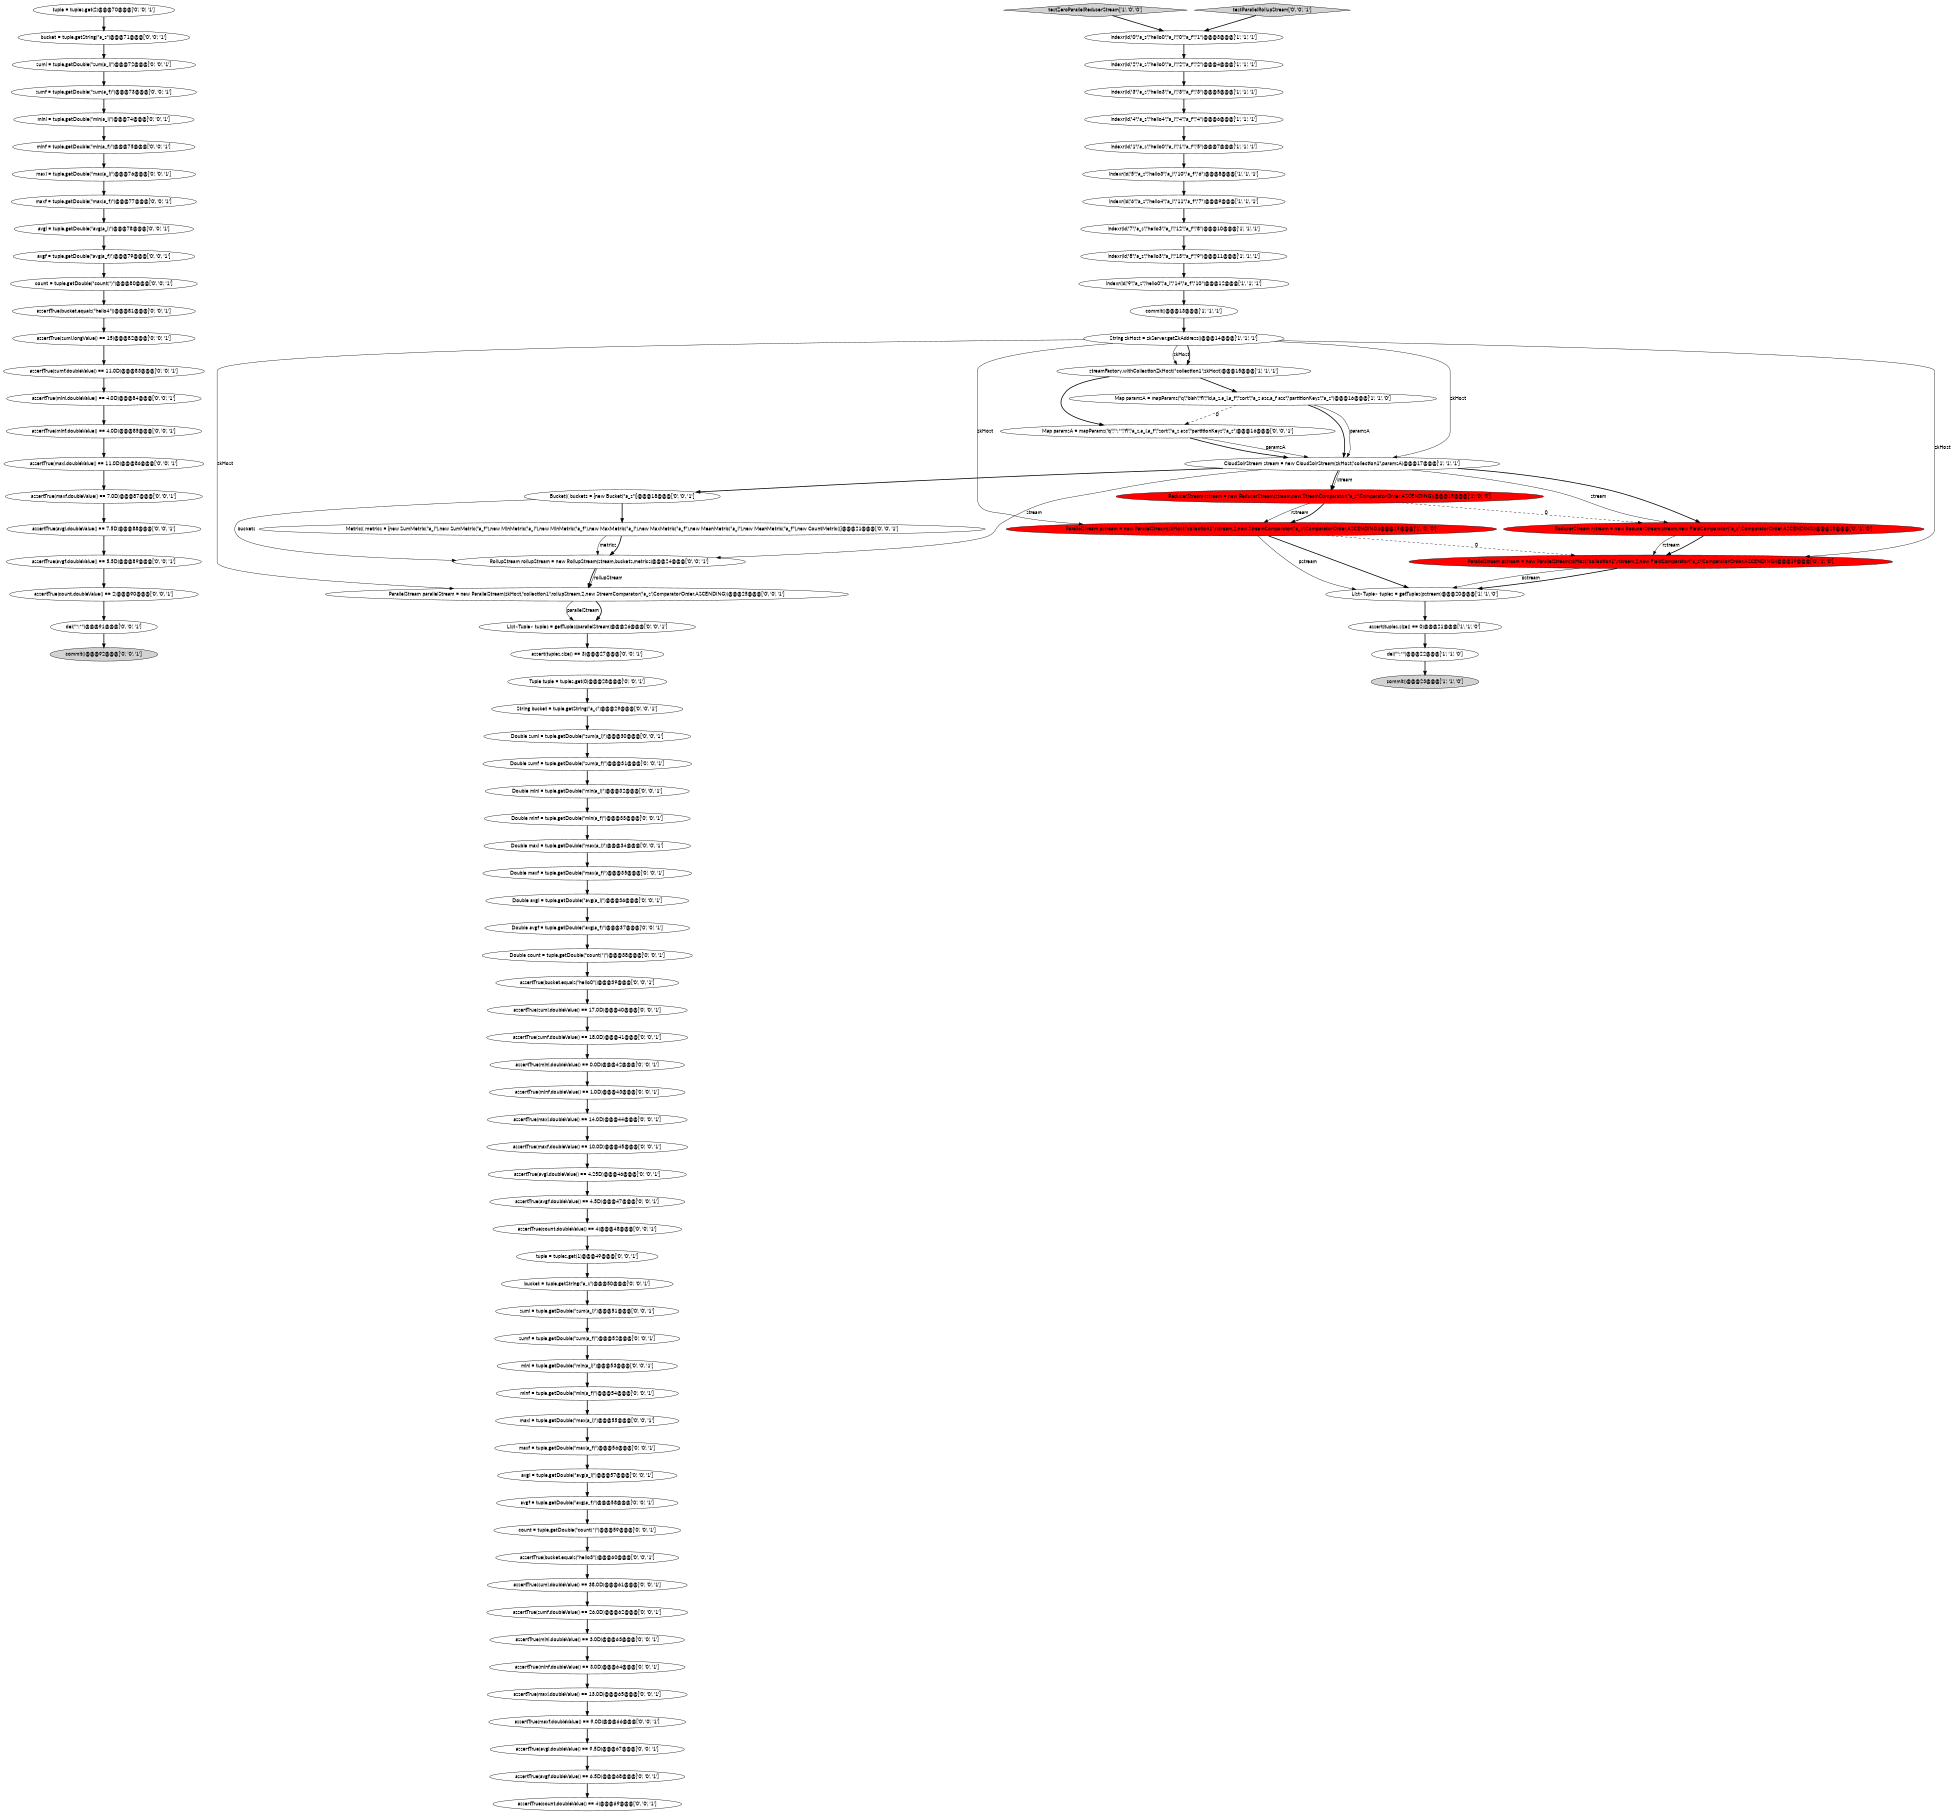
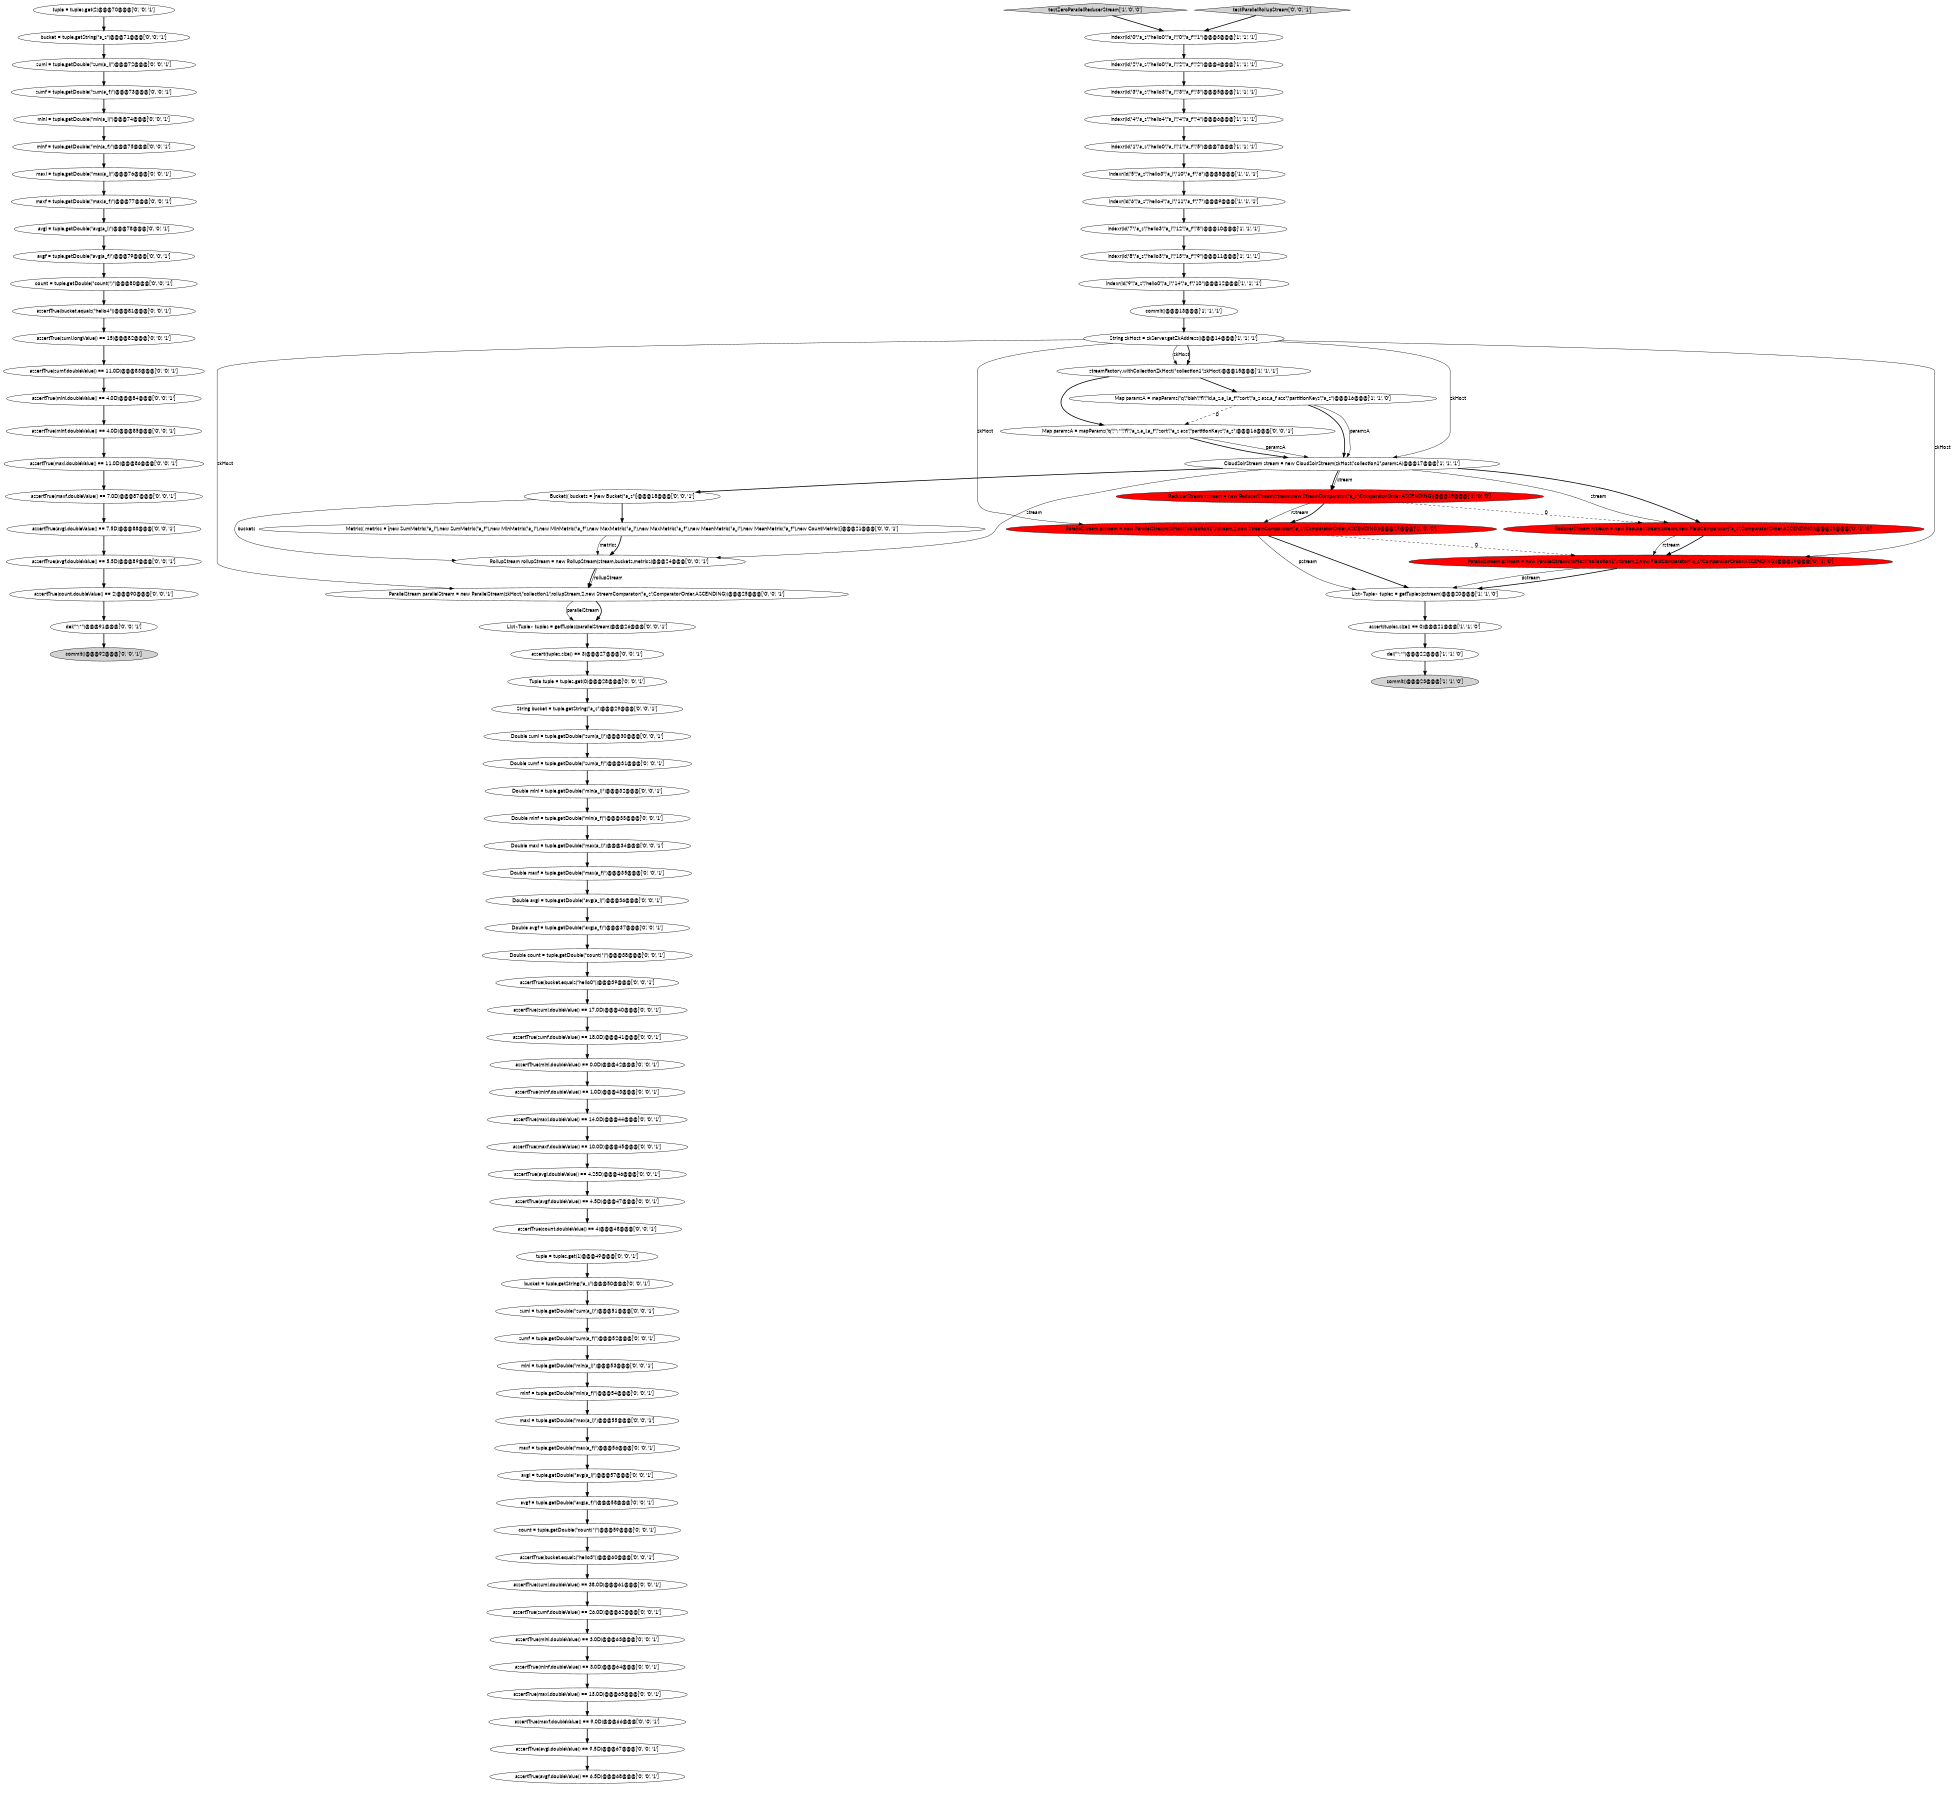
none -> (587, 666)
(587, 1241) -> none
(587, 1804) -> none
